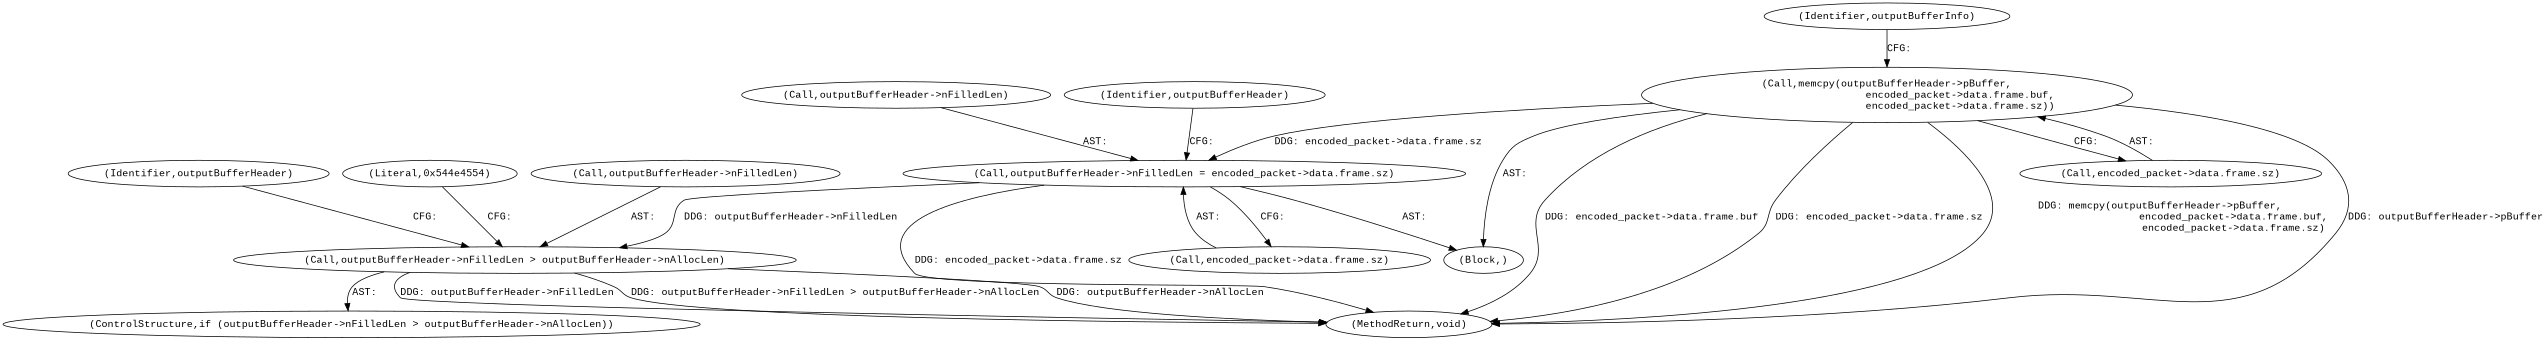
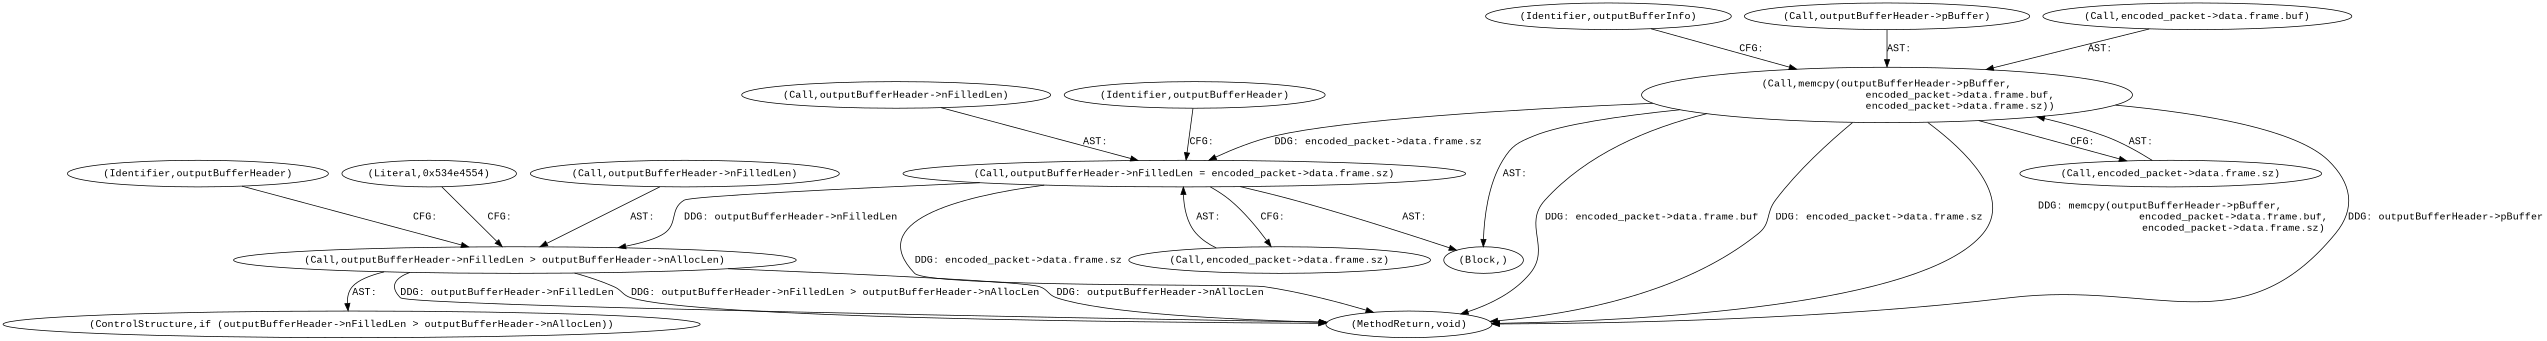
none -> (1887, 16)
none -> (2197, 16)
(430, 174) -> (429, 174)
